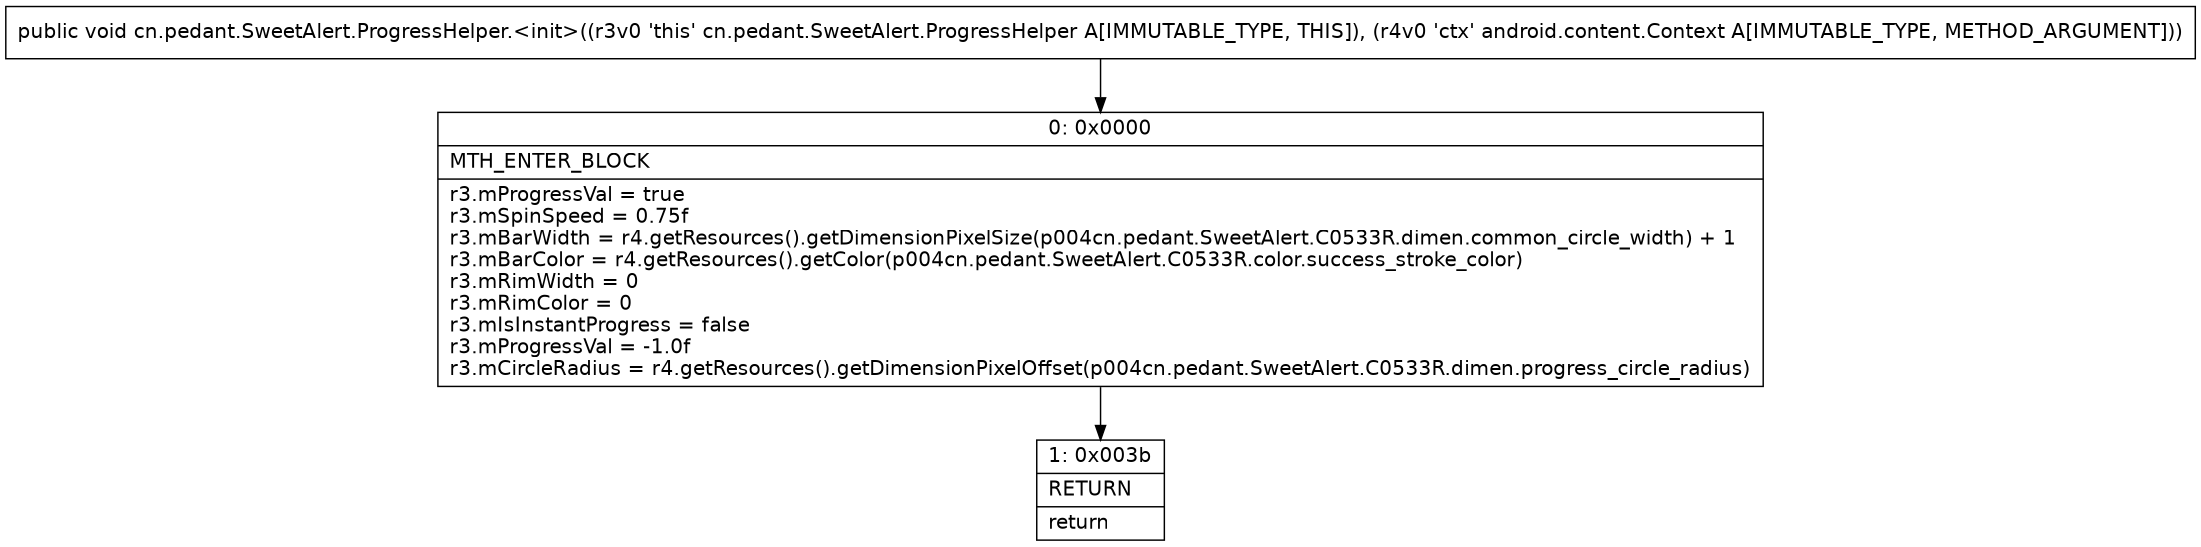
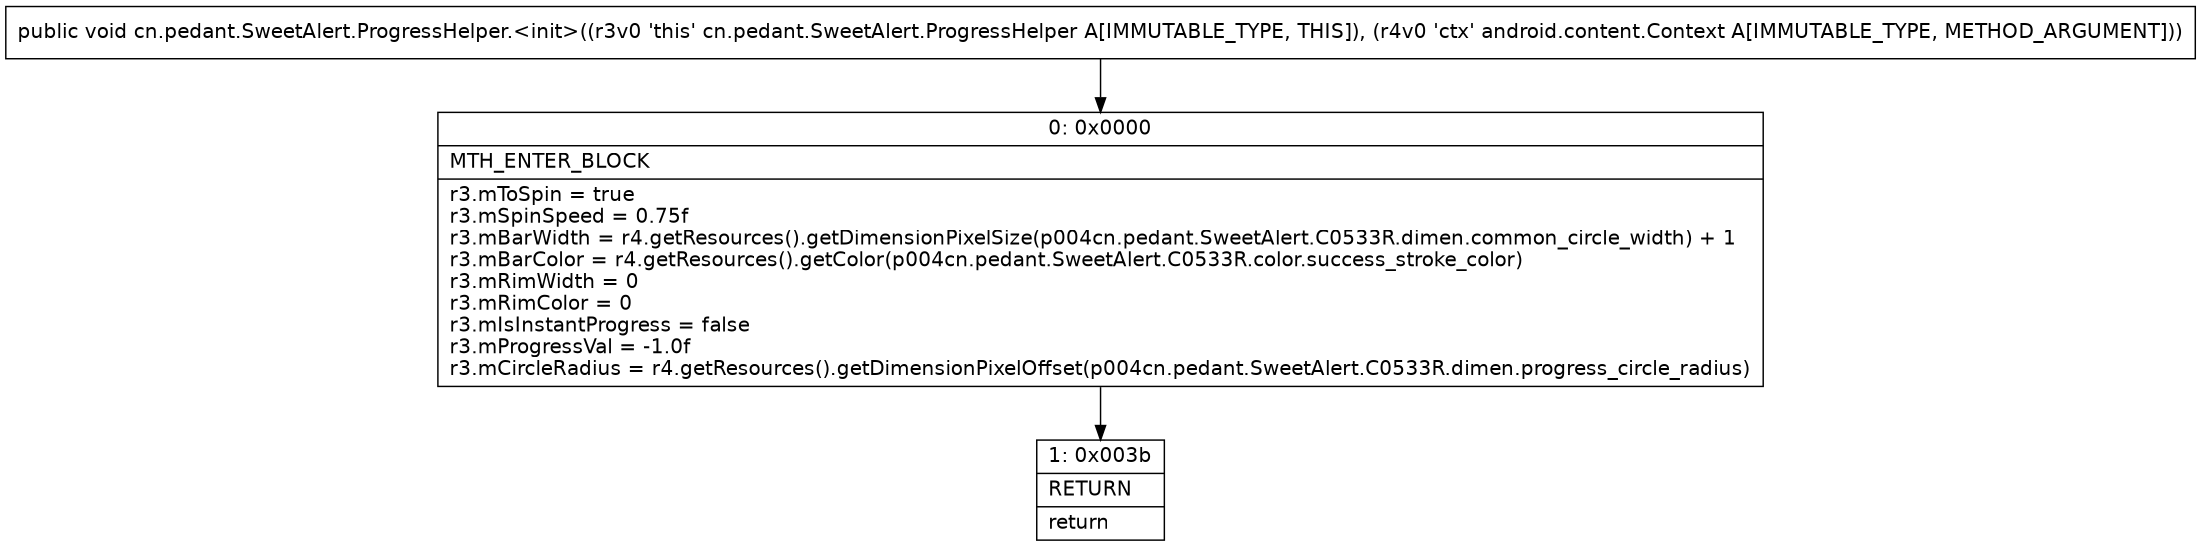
(568, 195) -> (542, 195)
